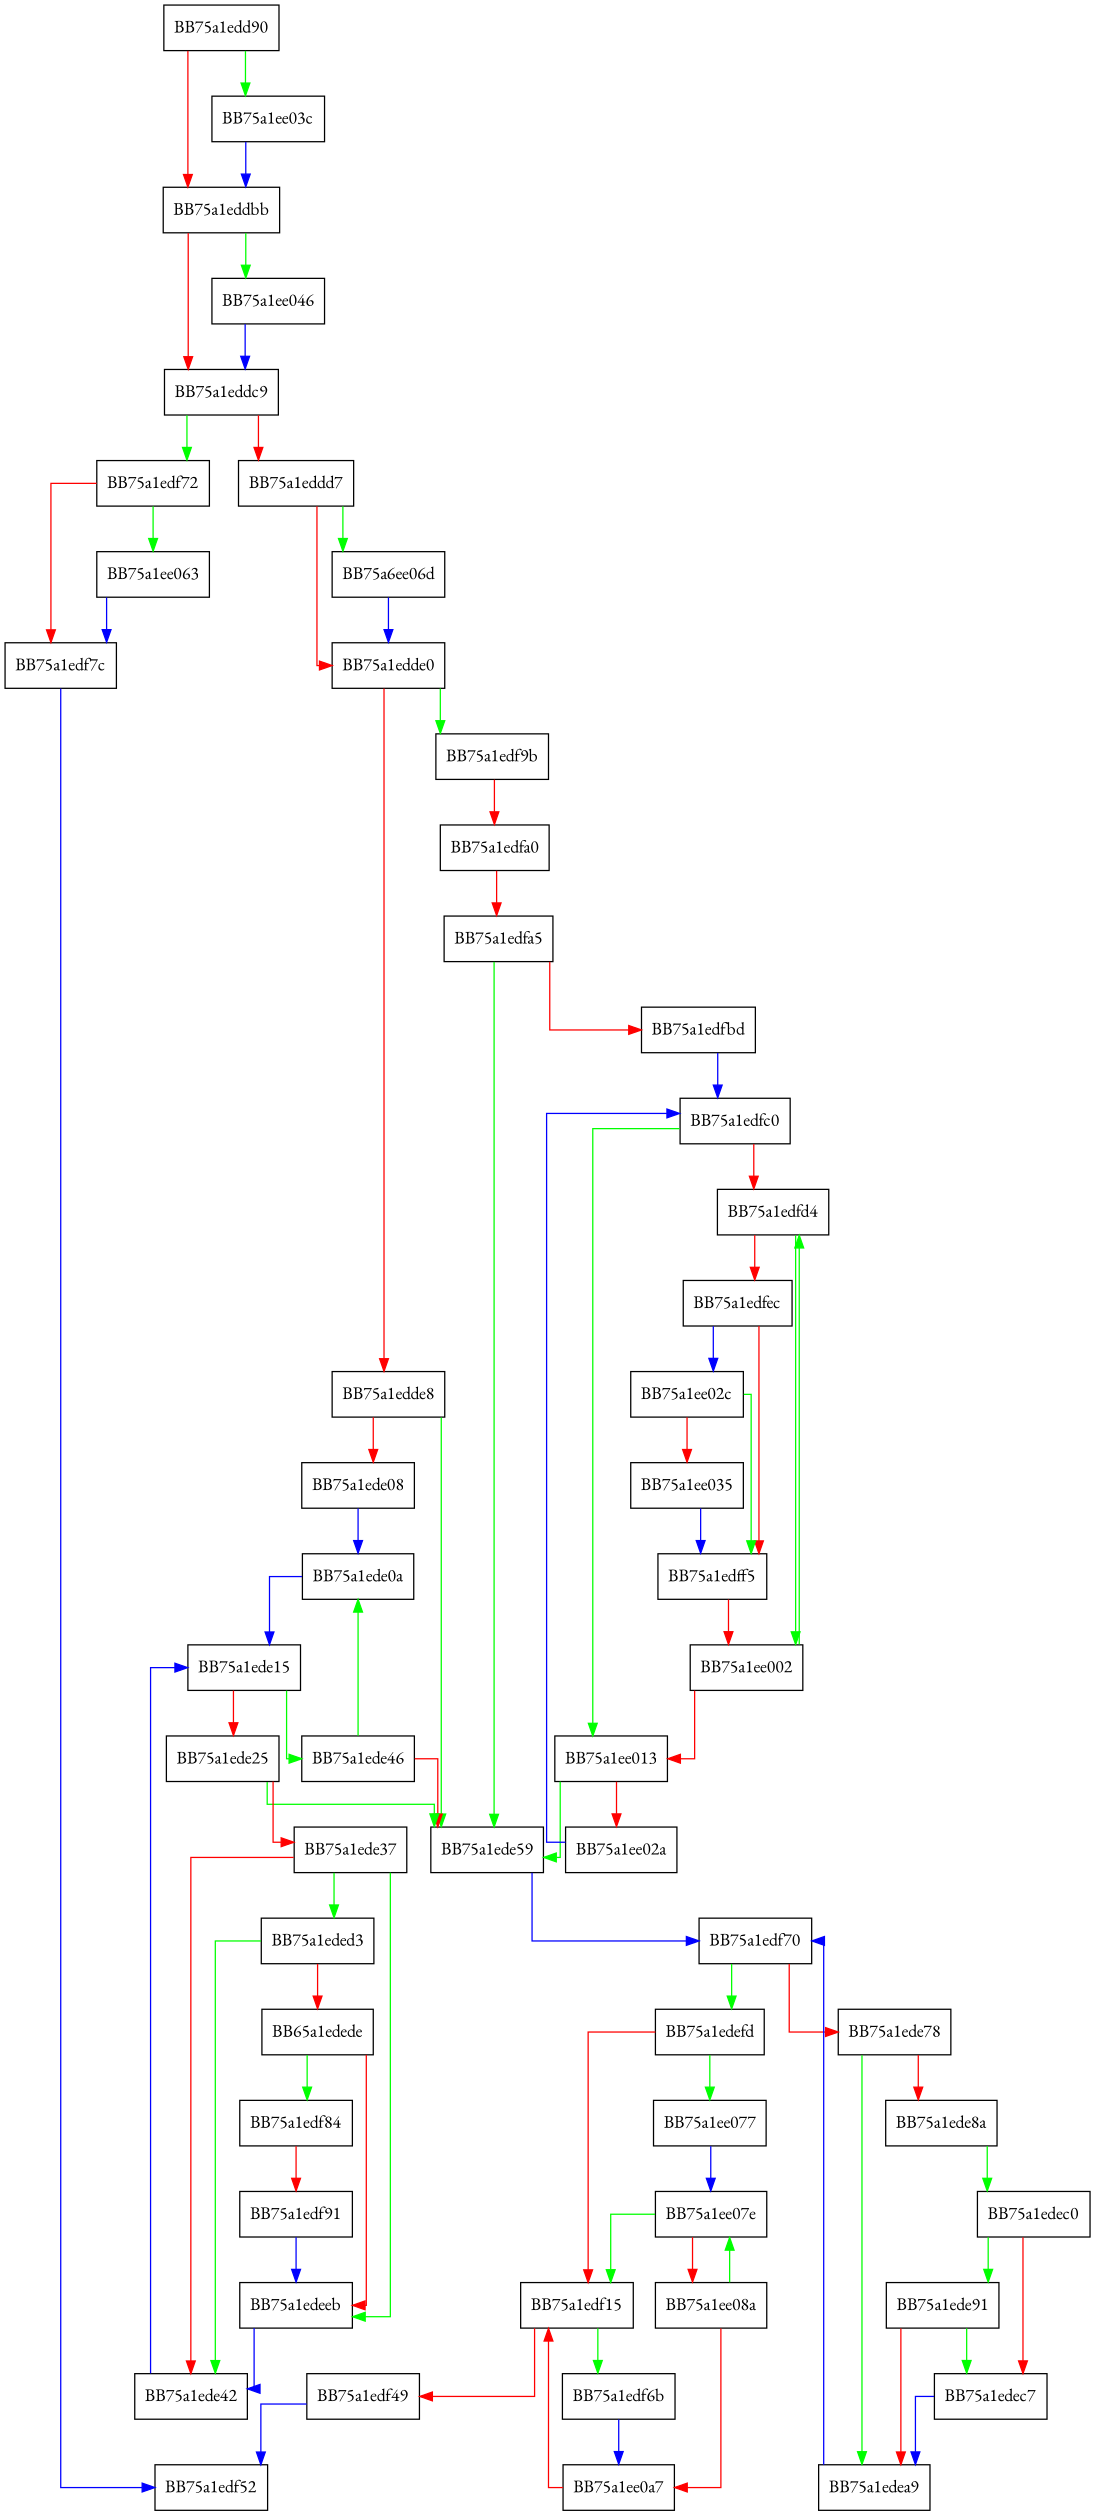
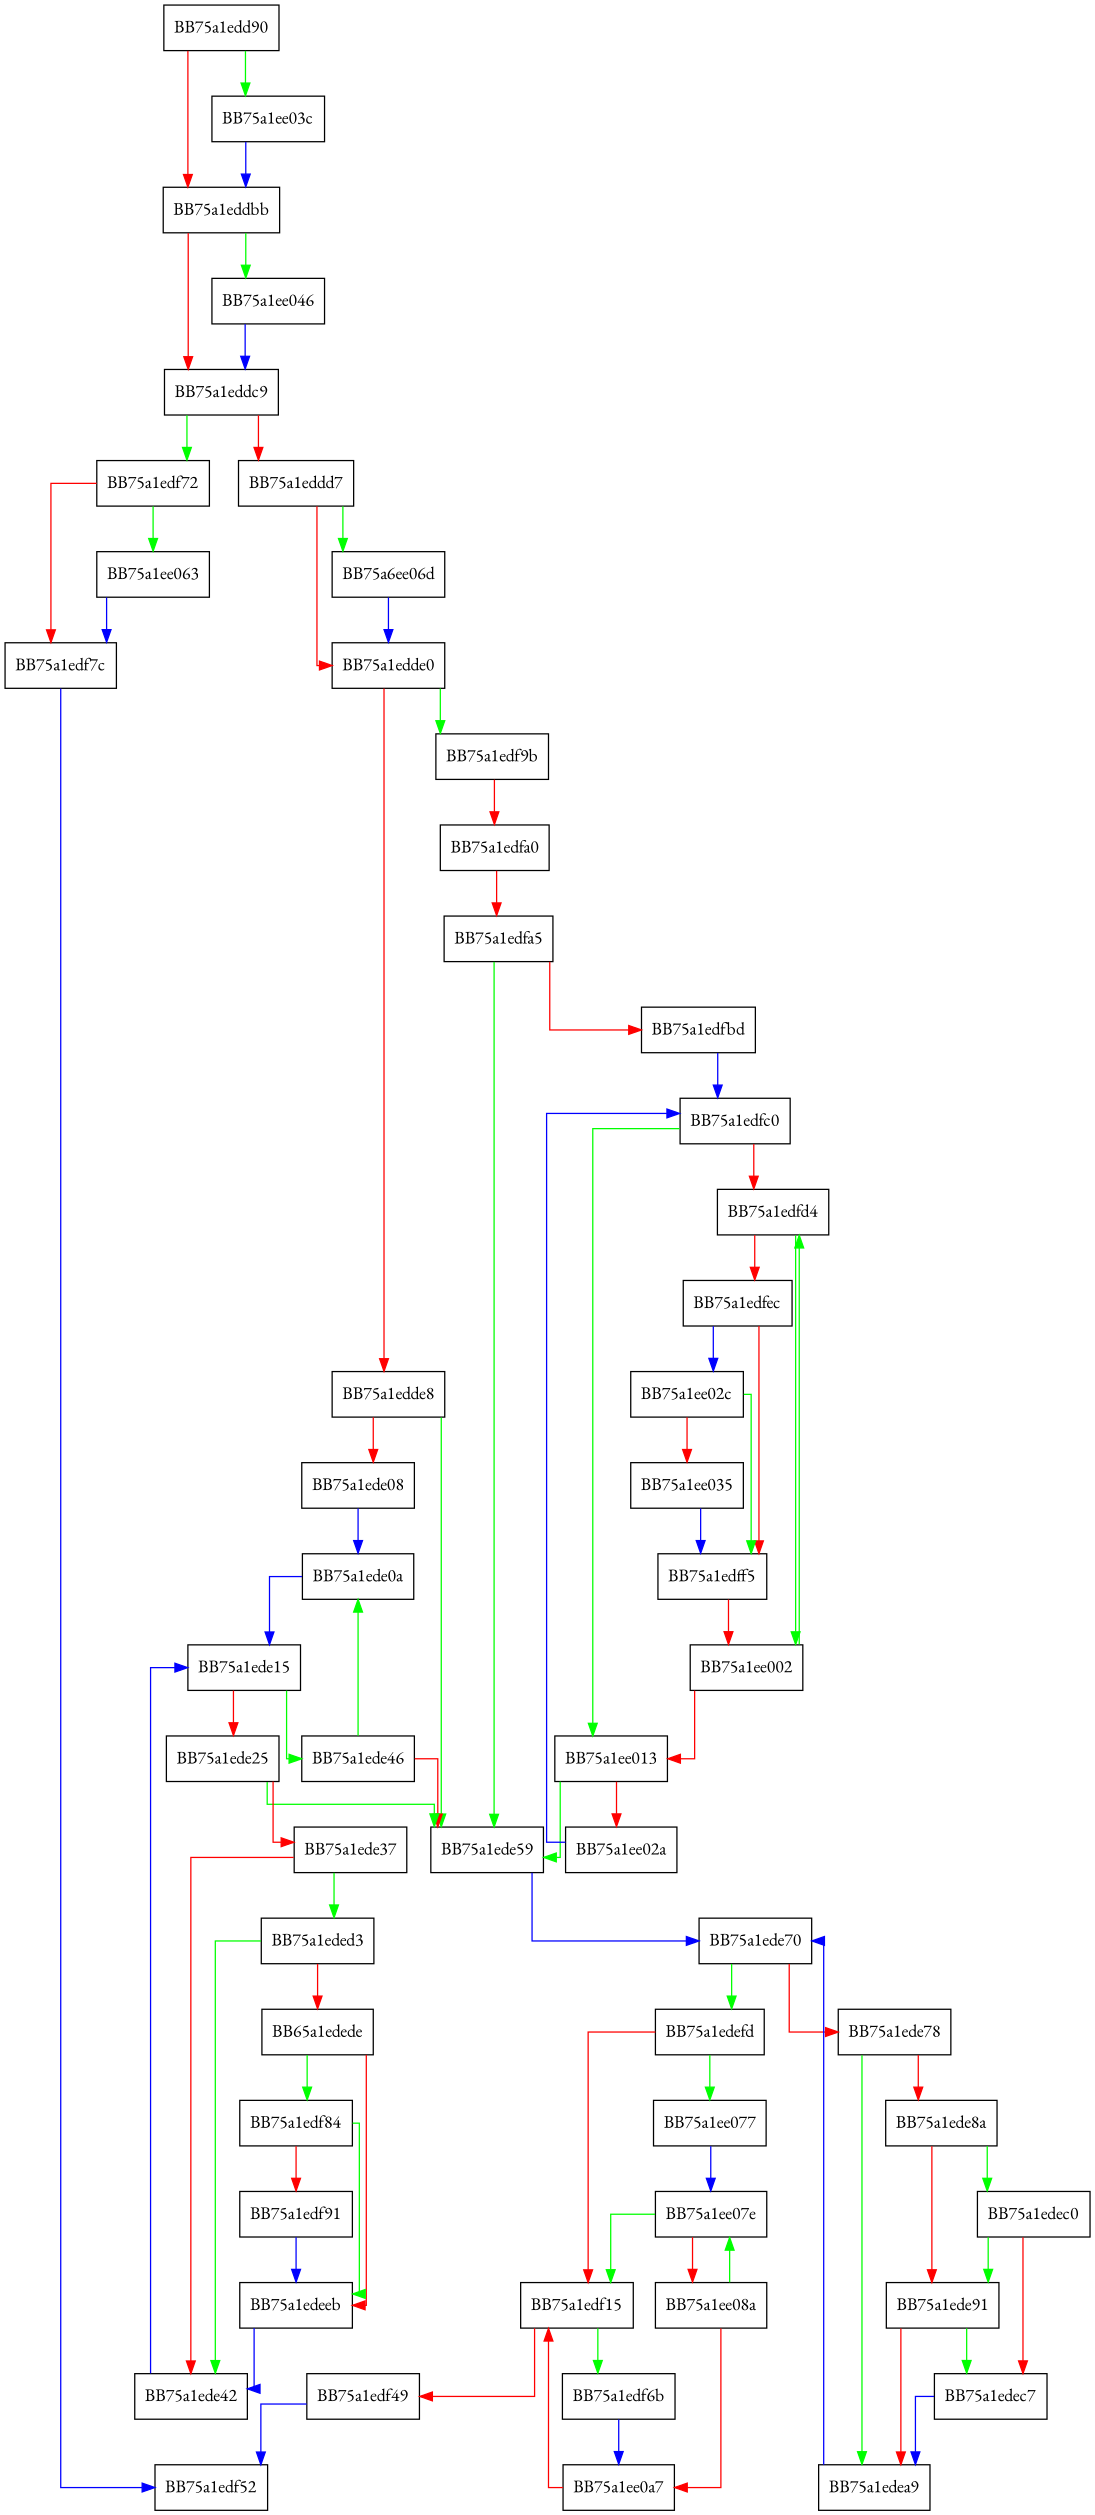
(755, 1941) -> (755, 1941)
(390, 2107) -> (359, 2205)
none -> (932, 2208)
